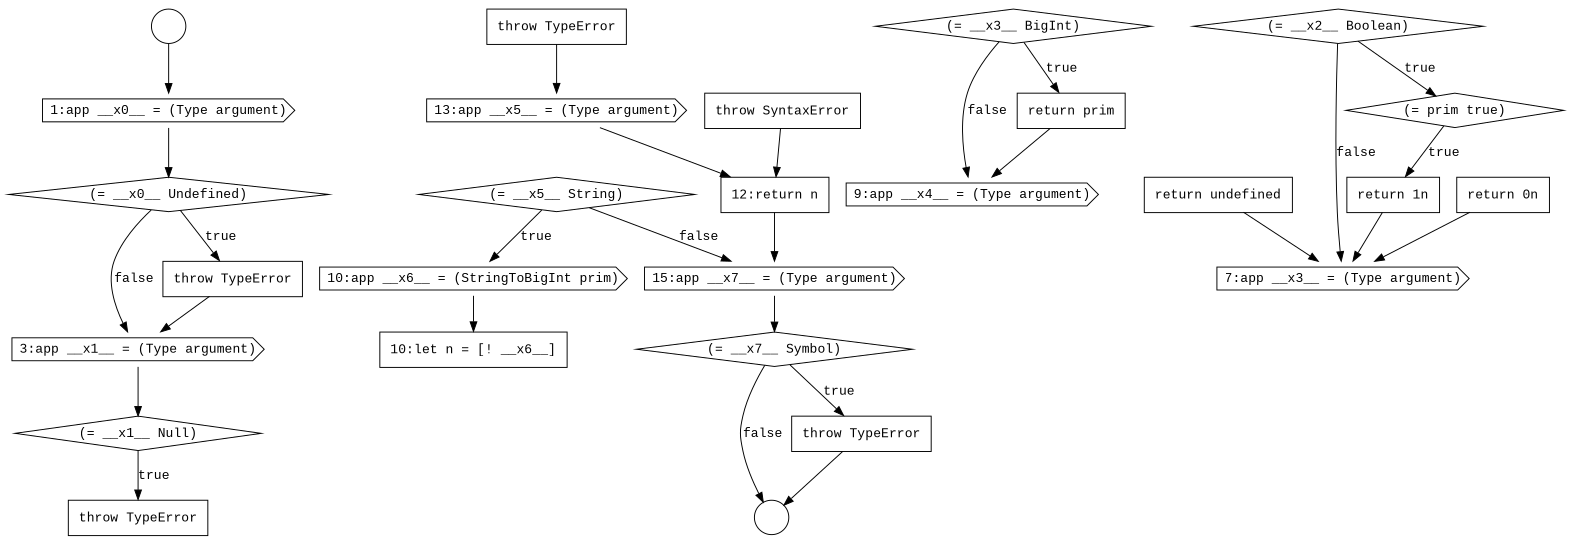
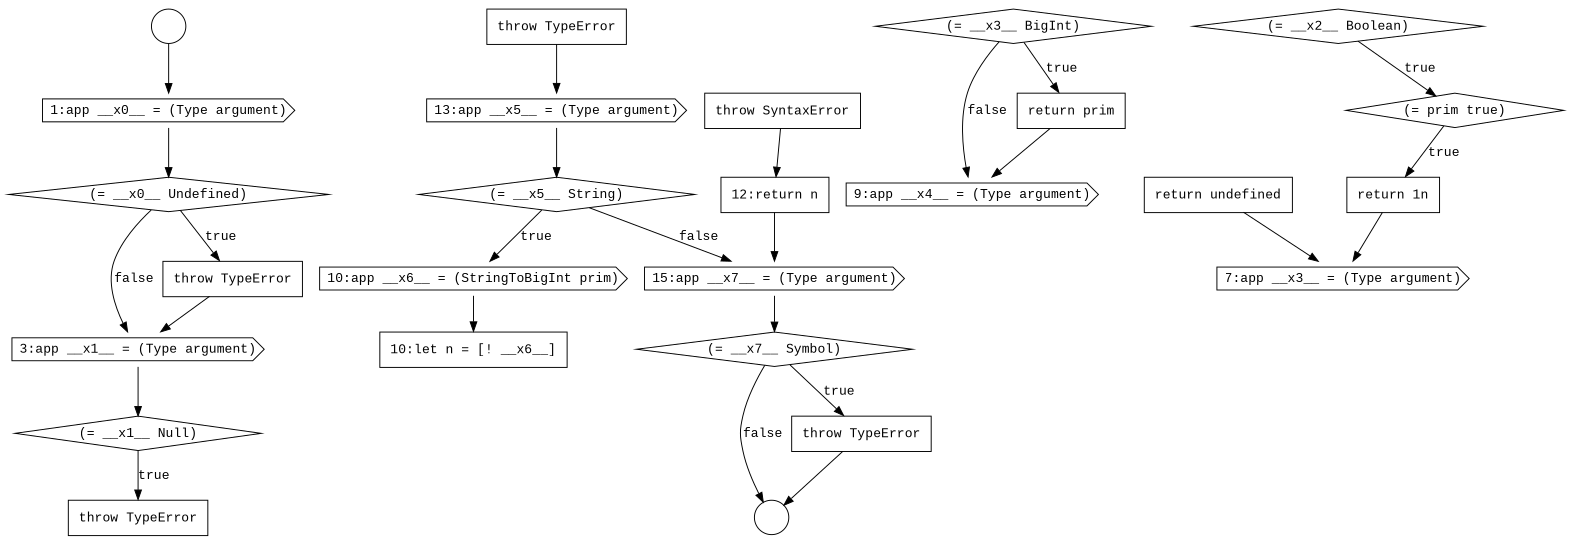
(1336, 148) -> none
(660, 150) -> (557, 148)
(1503, 194) -> none
